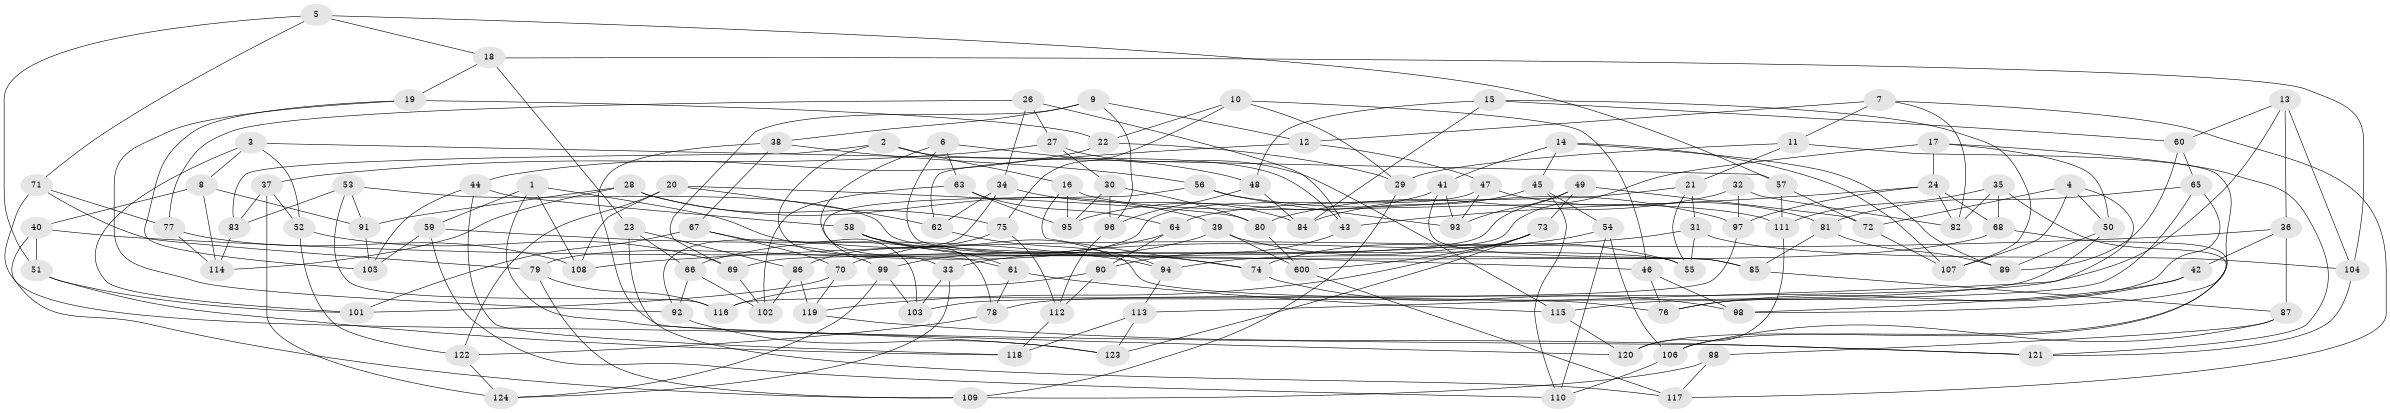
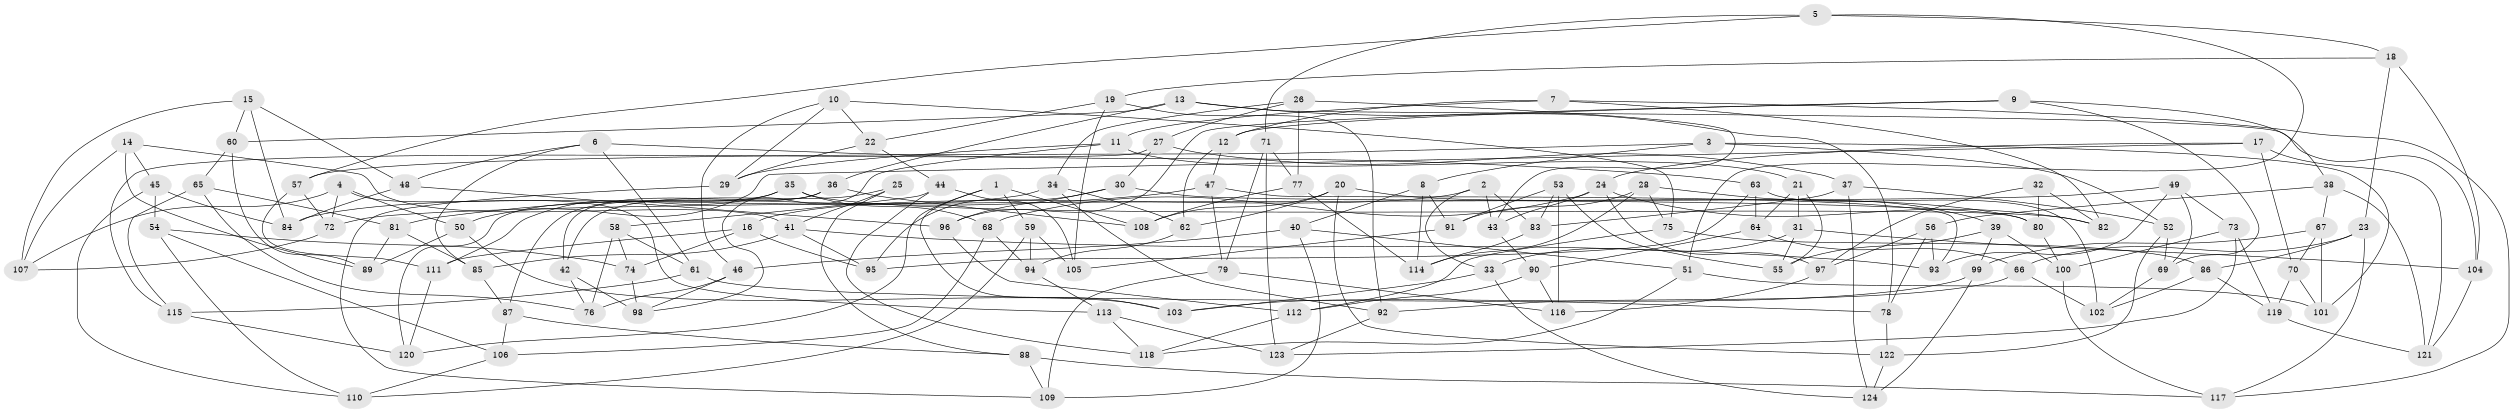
none -> (898, 185)
(1302, 270) -> (2063, 270)
